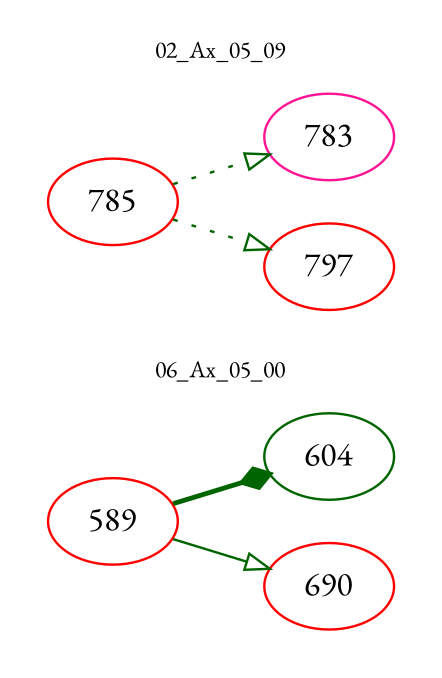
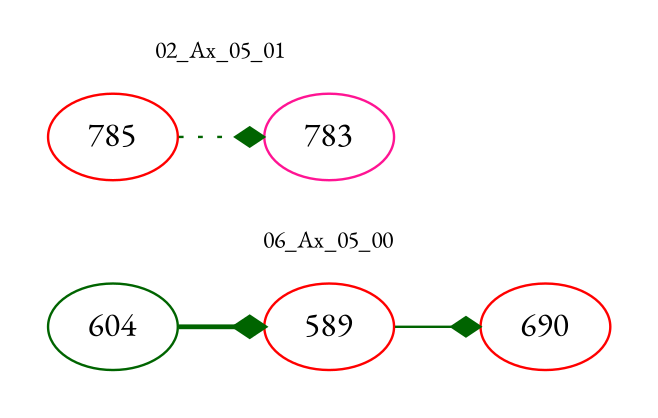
(221, 52) -> (221, 52)
(210, 173) -> (207, 137)
(329, 267) -> none
(207, 493) -> (207, 327)
(210, 550) -> (423, 327)
